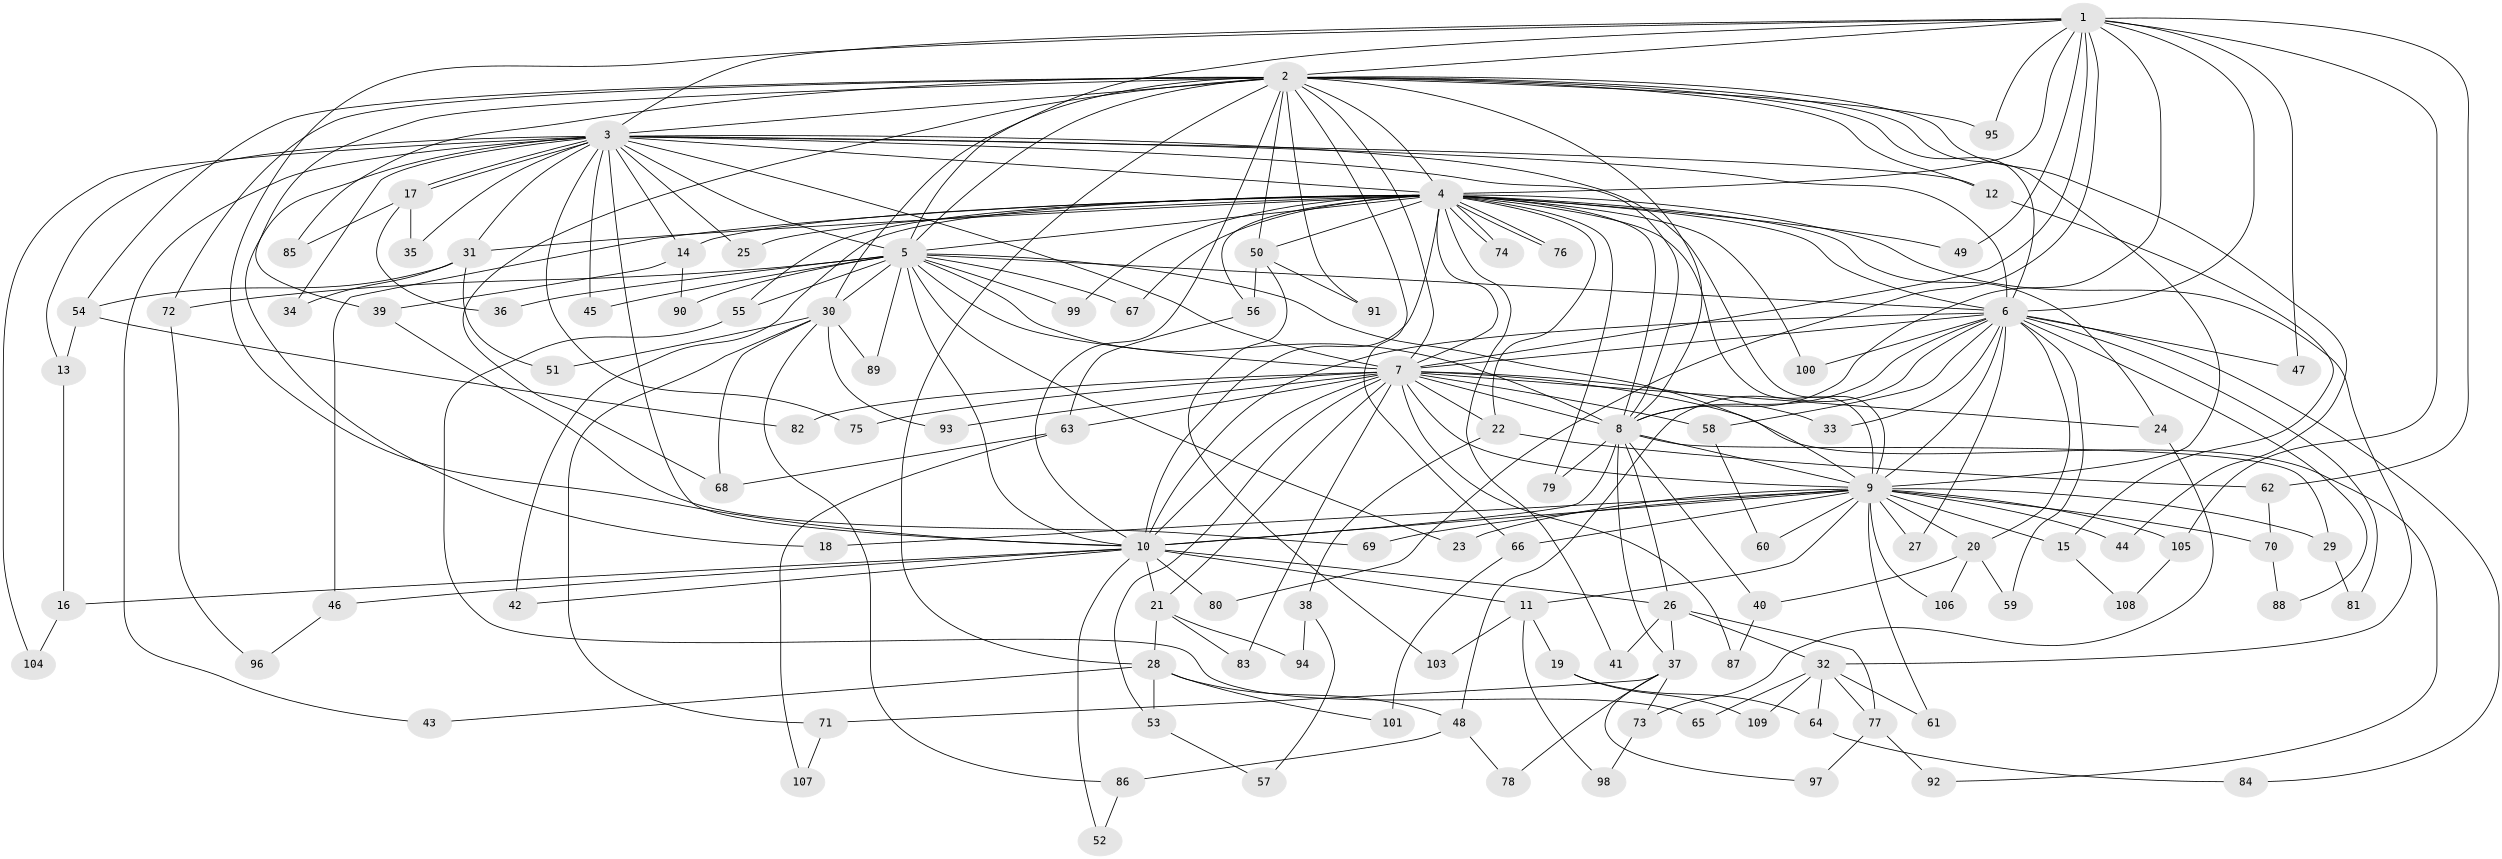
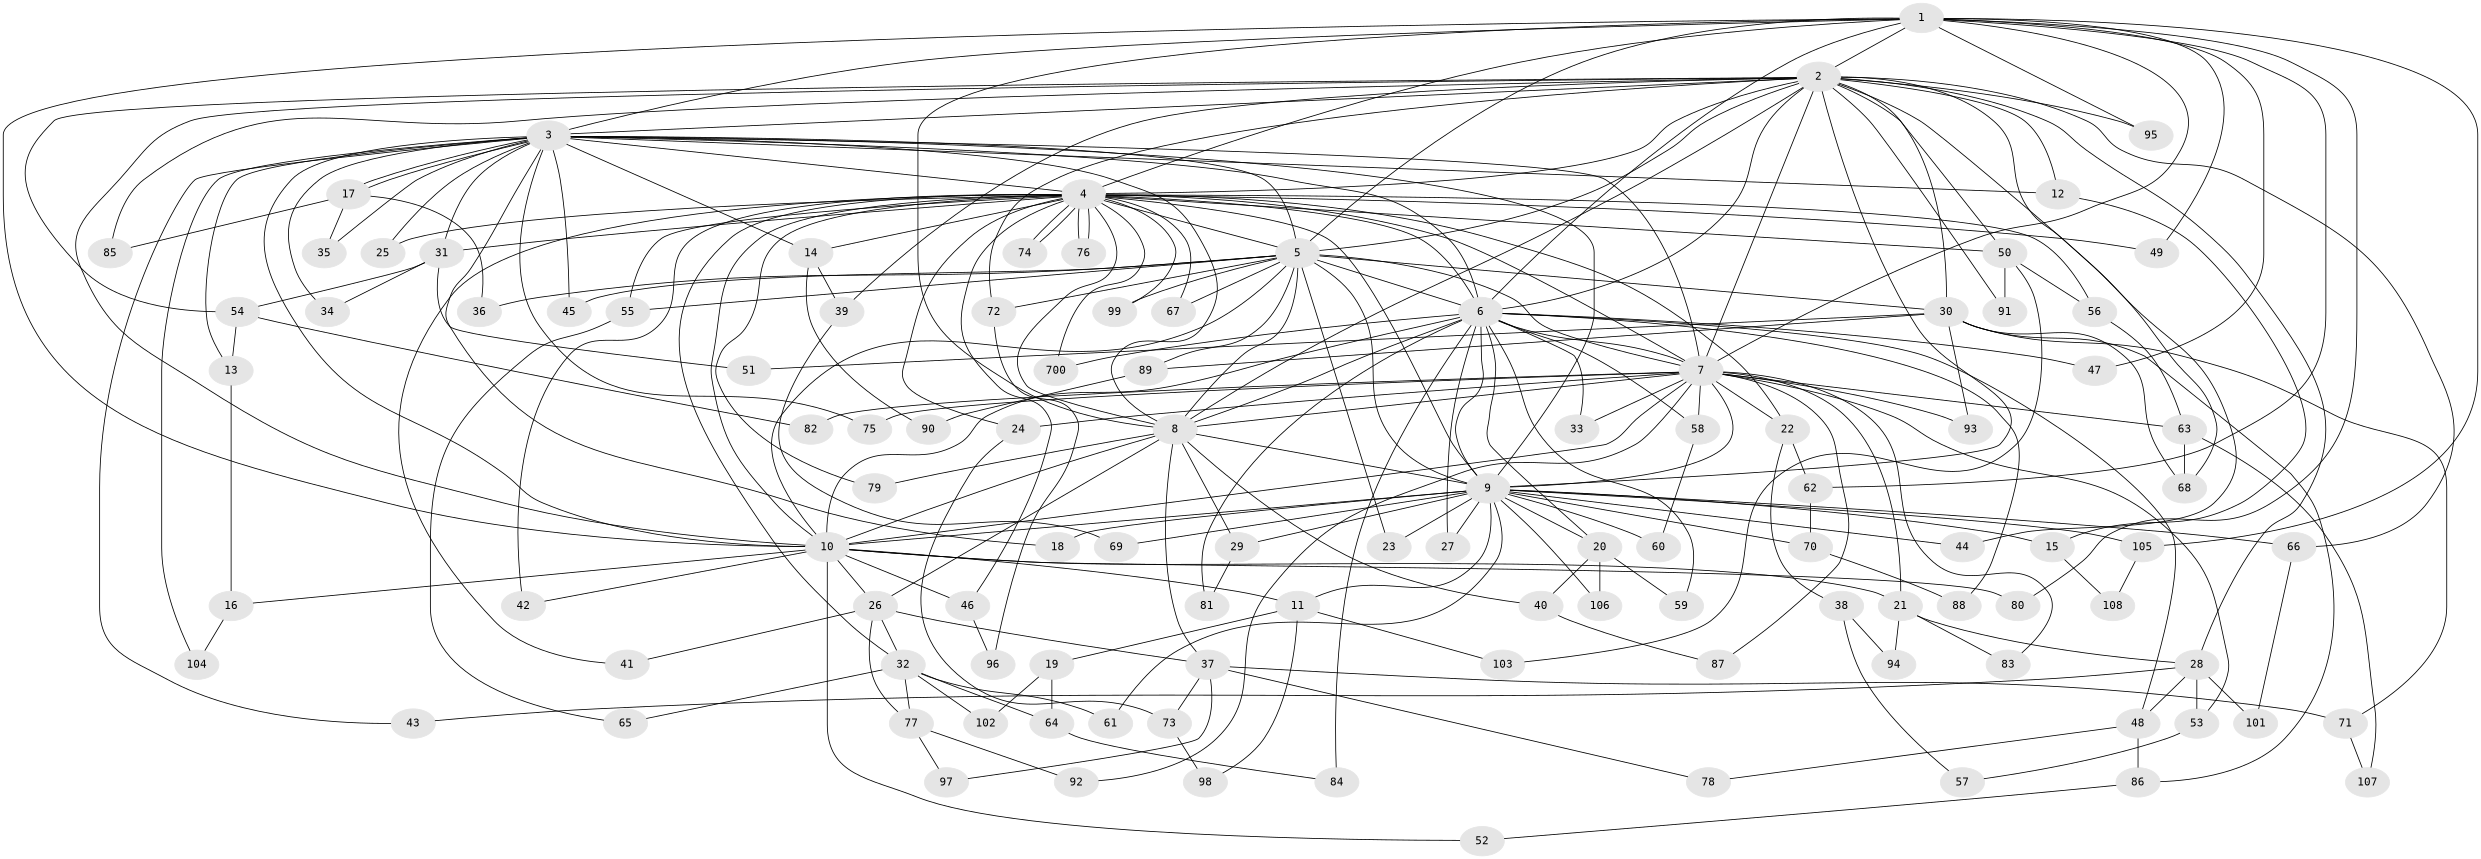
(761, 282) -> (1076, 388)
(1806, 371) -> (1056, 371)
(1757, 724) -> (986, 724)
